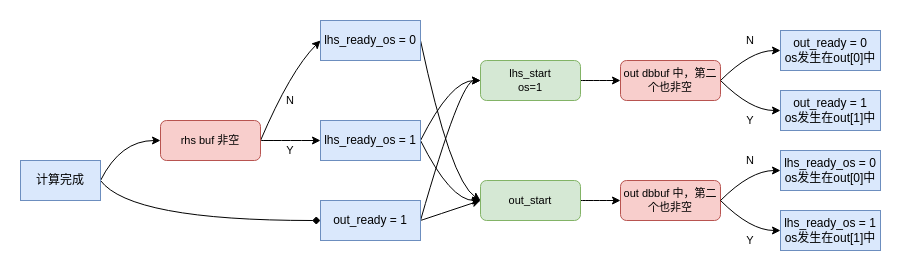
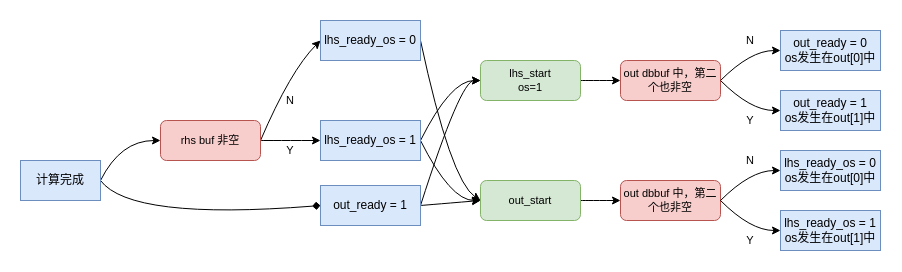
(371, 221) -> (371, 206)
